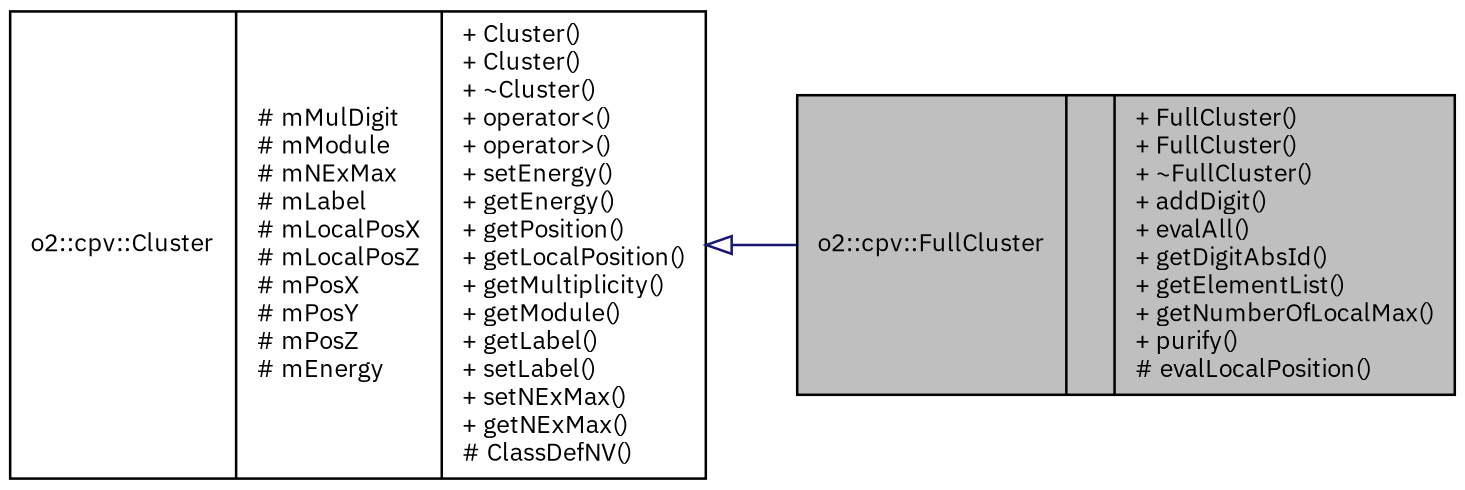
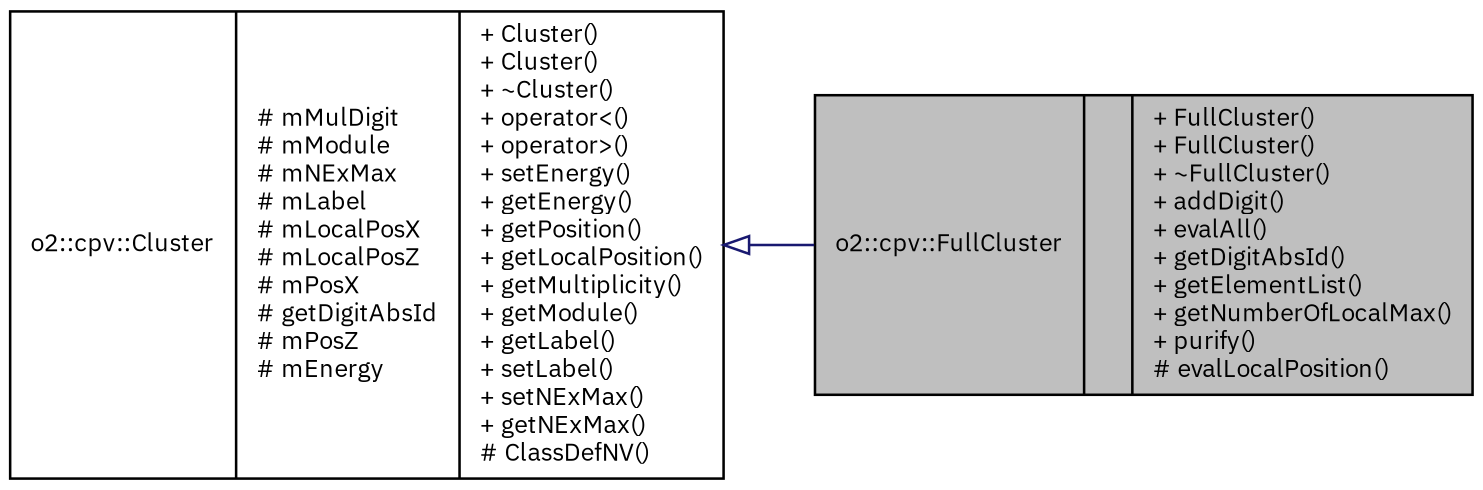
(308, 314) -> (348, 314)
